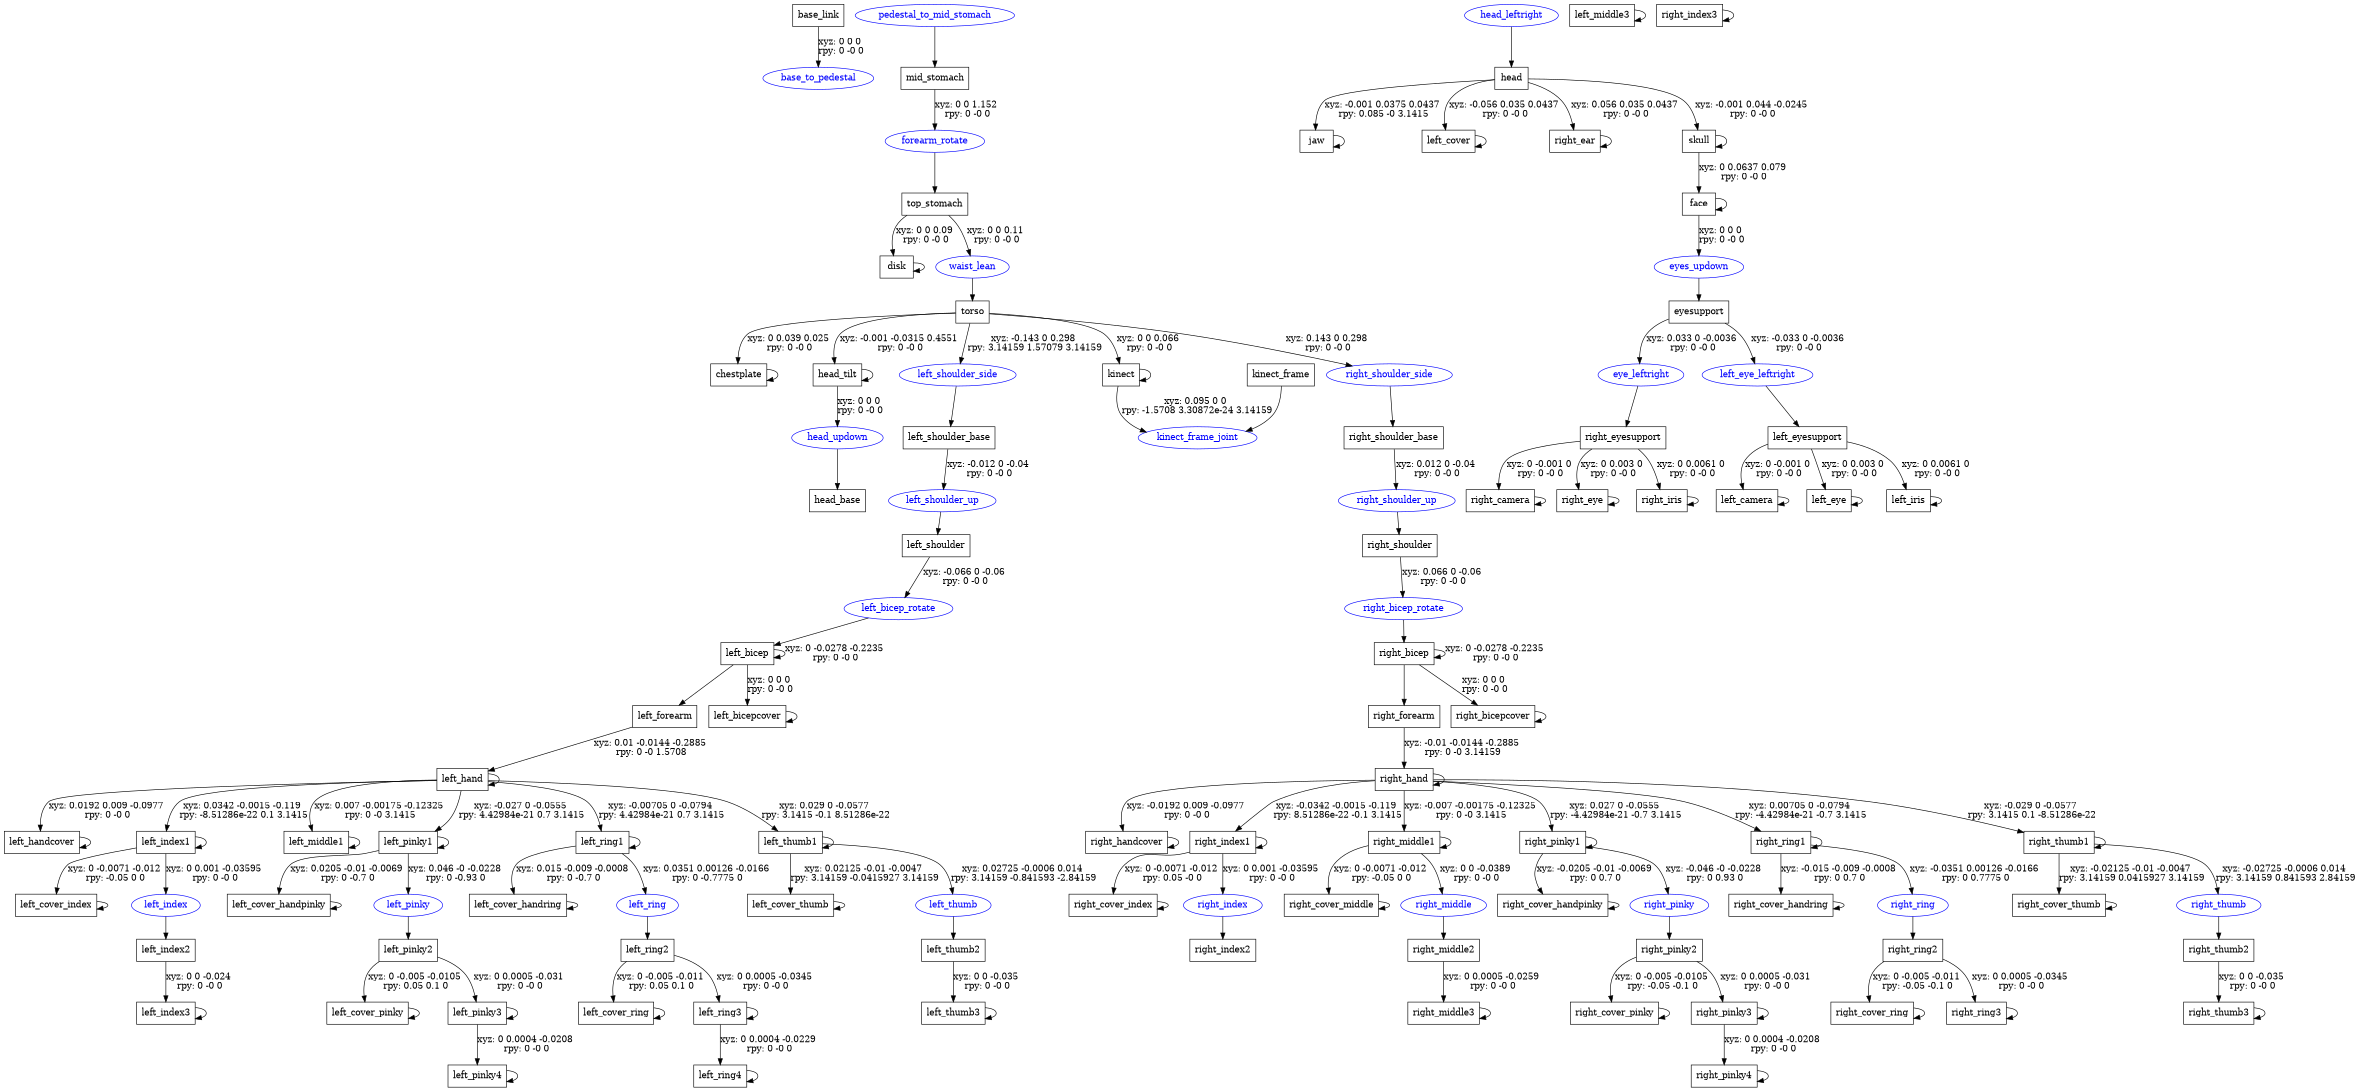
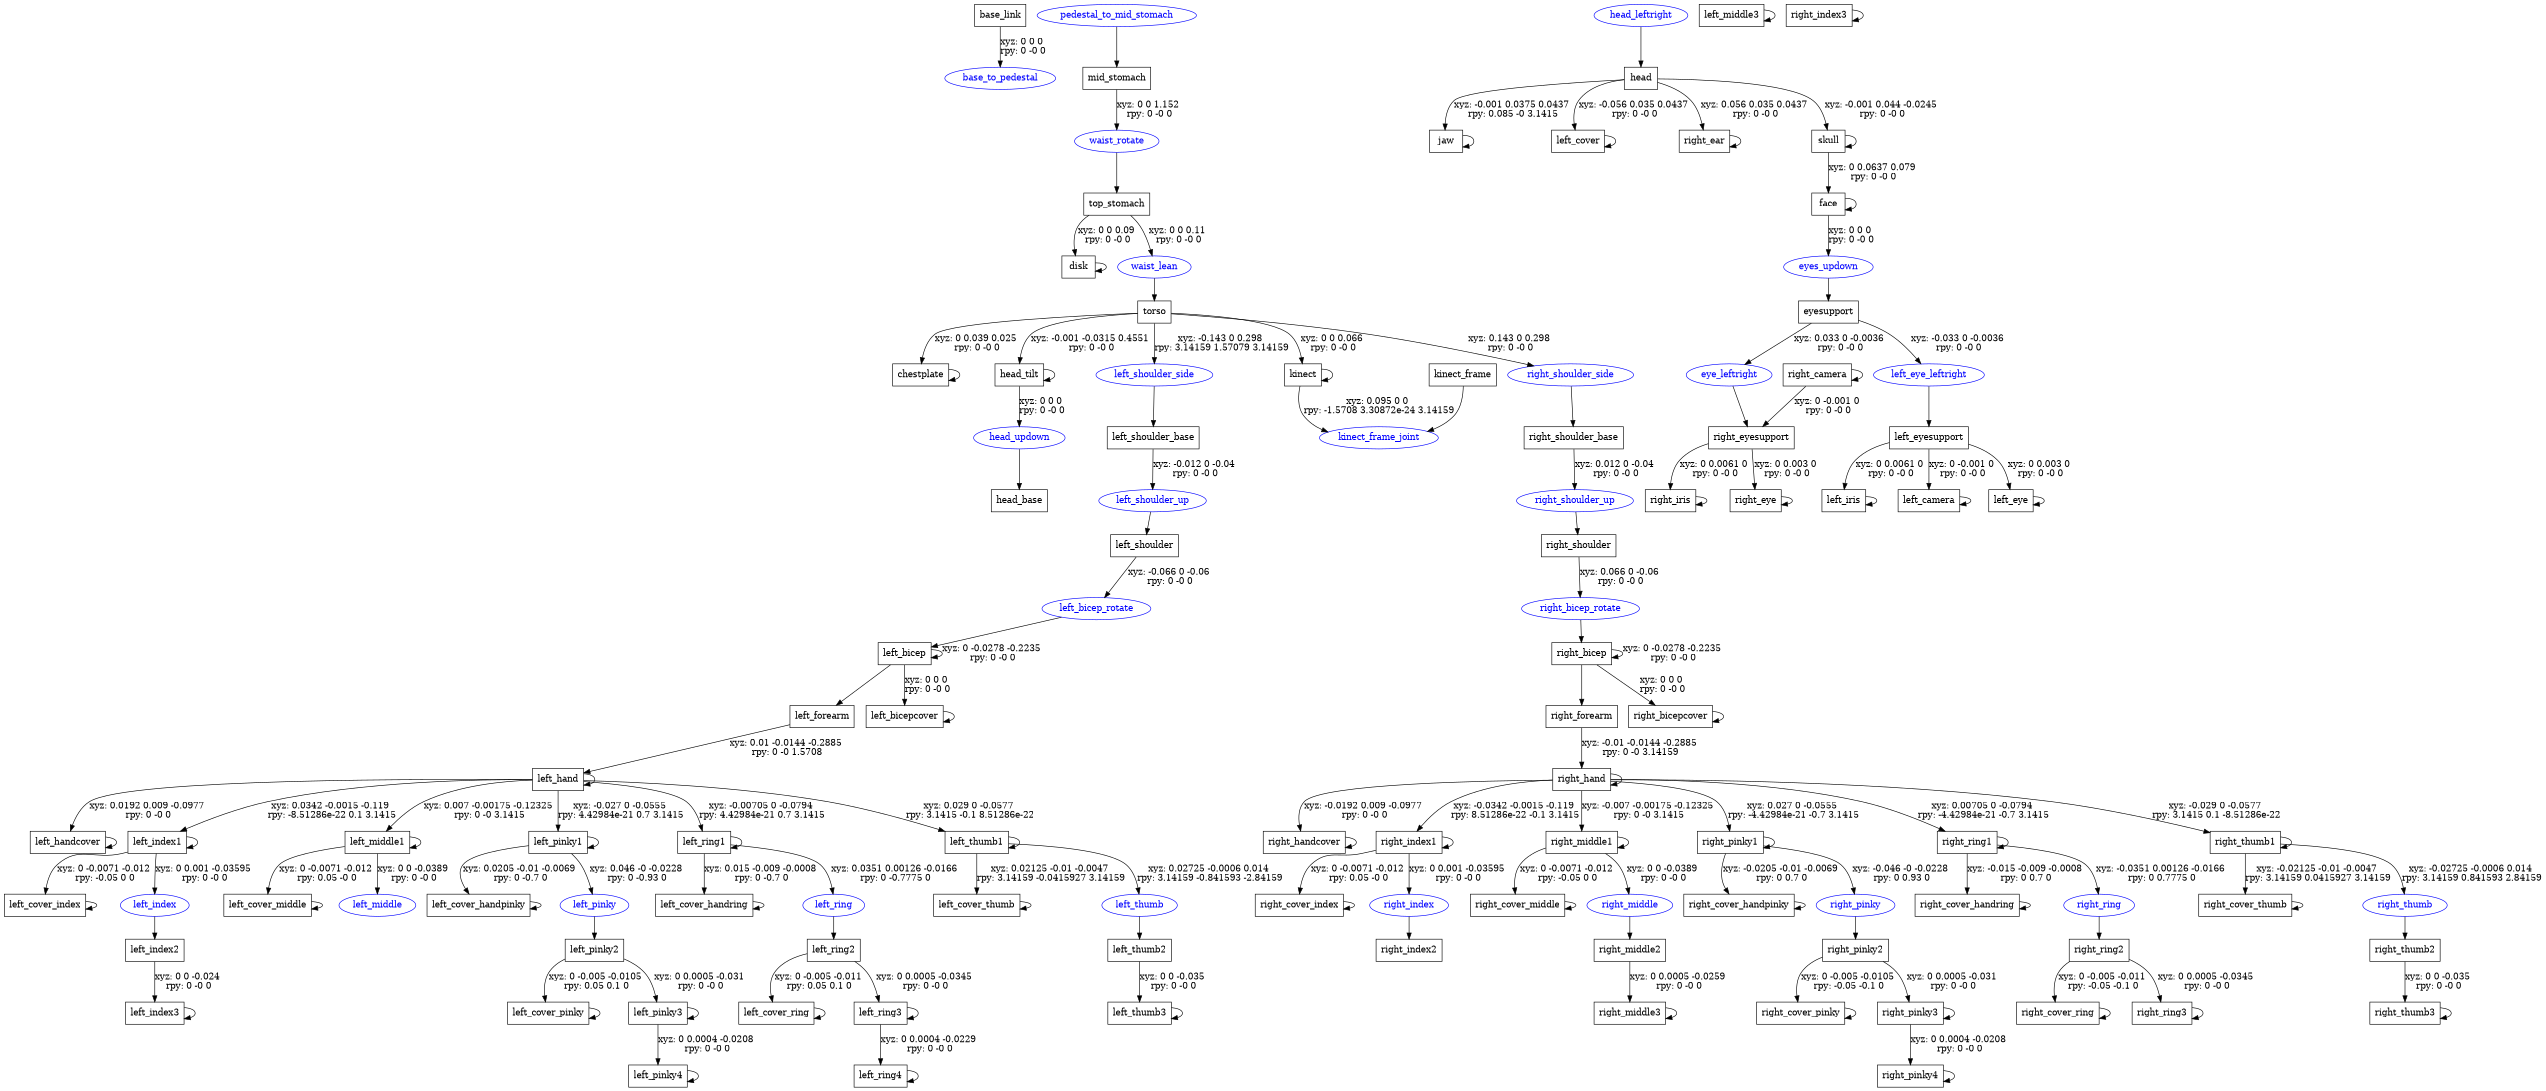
(935, 141) -> (1117, 141)
(1530, 449) -> (1787, 404)
none -> (268, 905)
none -> (377, 905)
